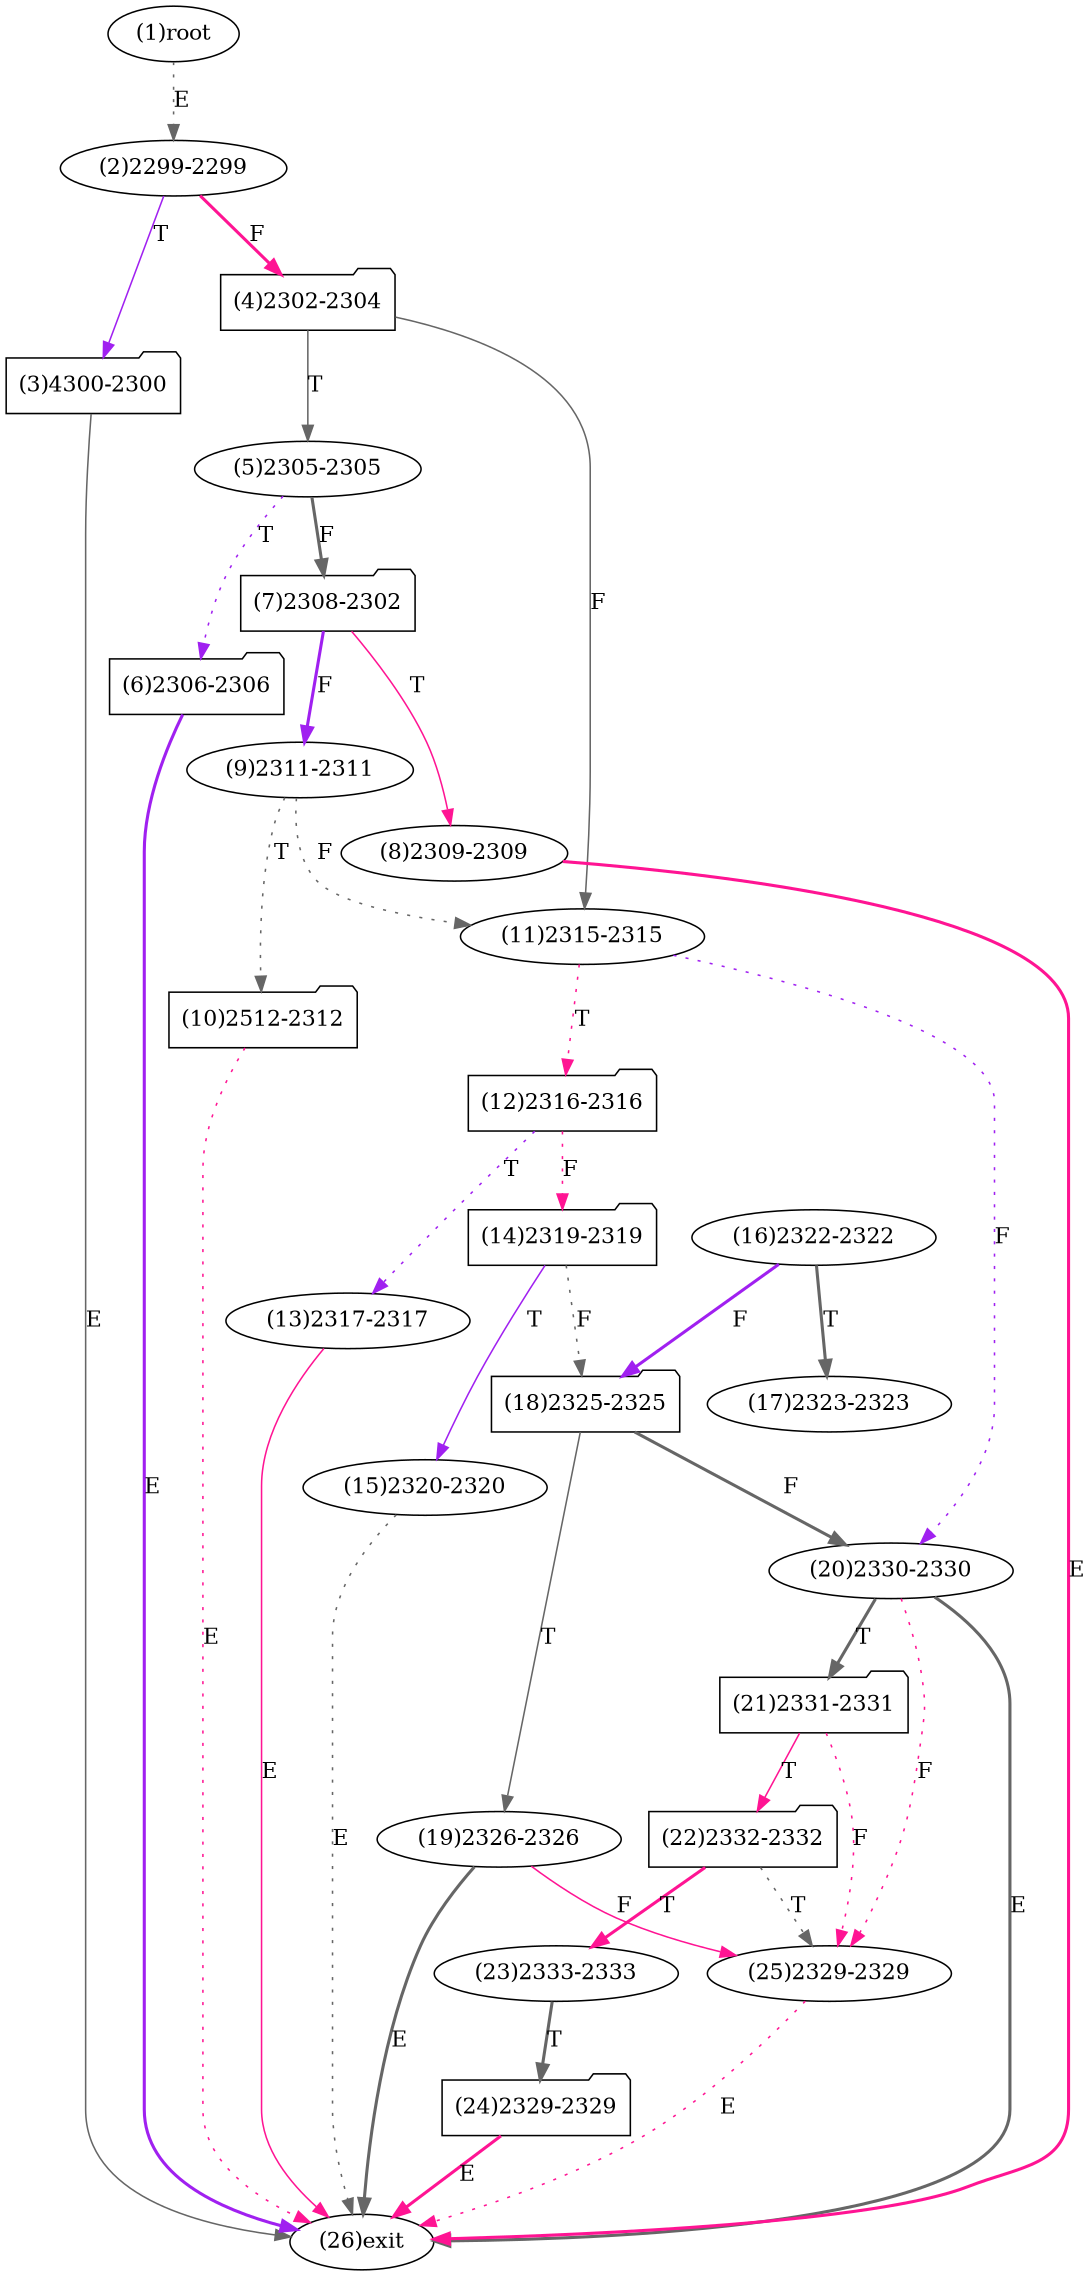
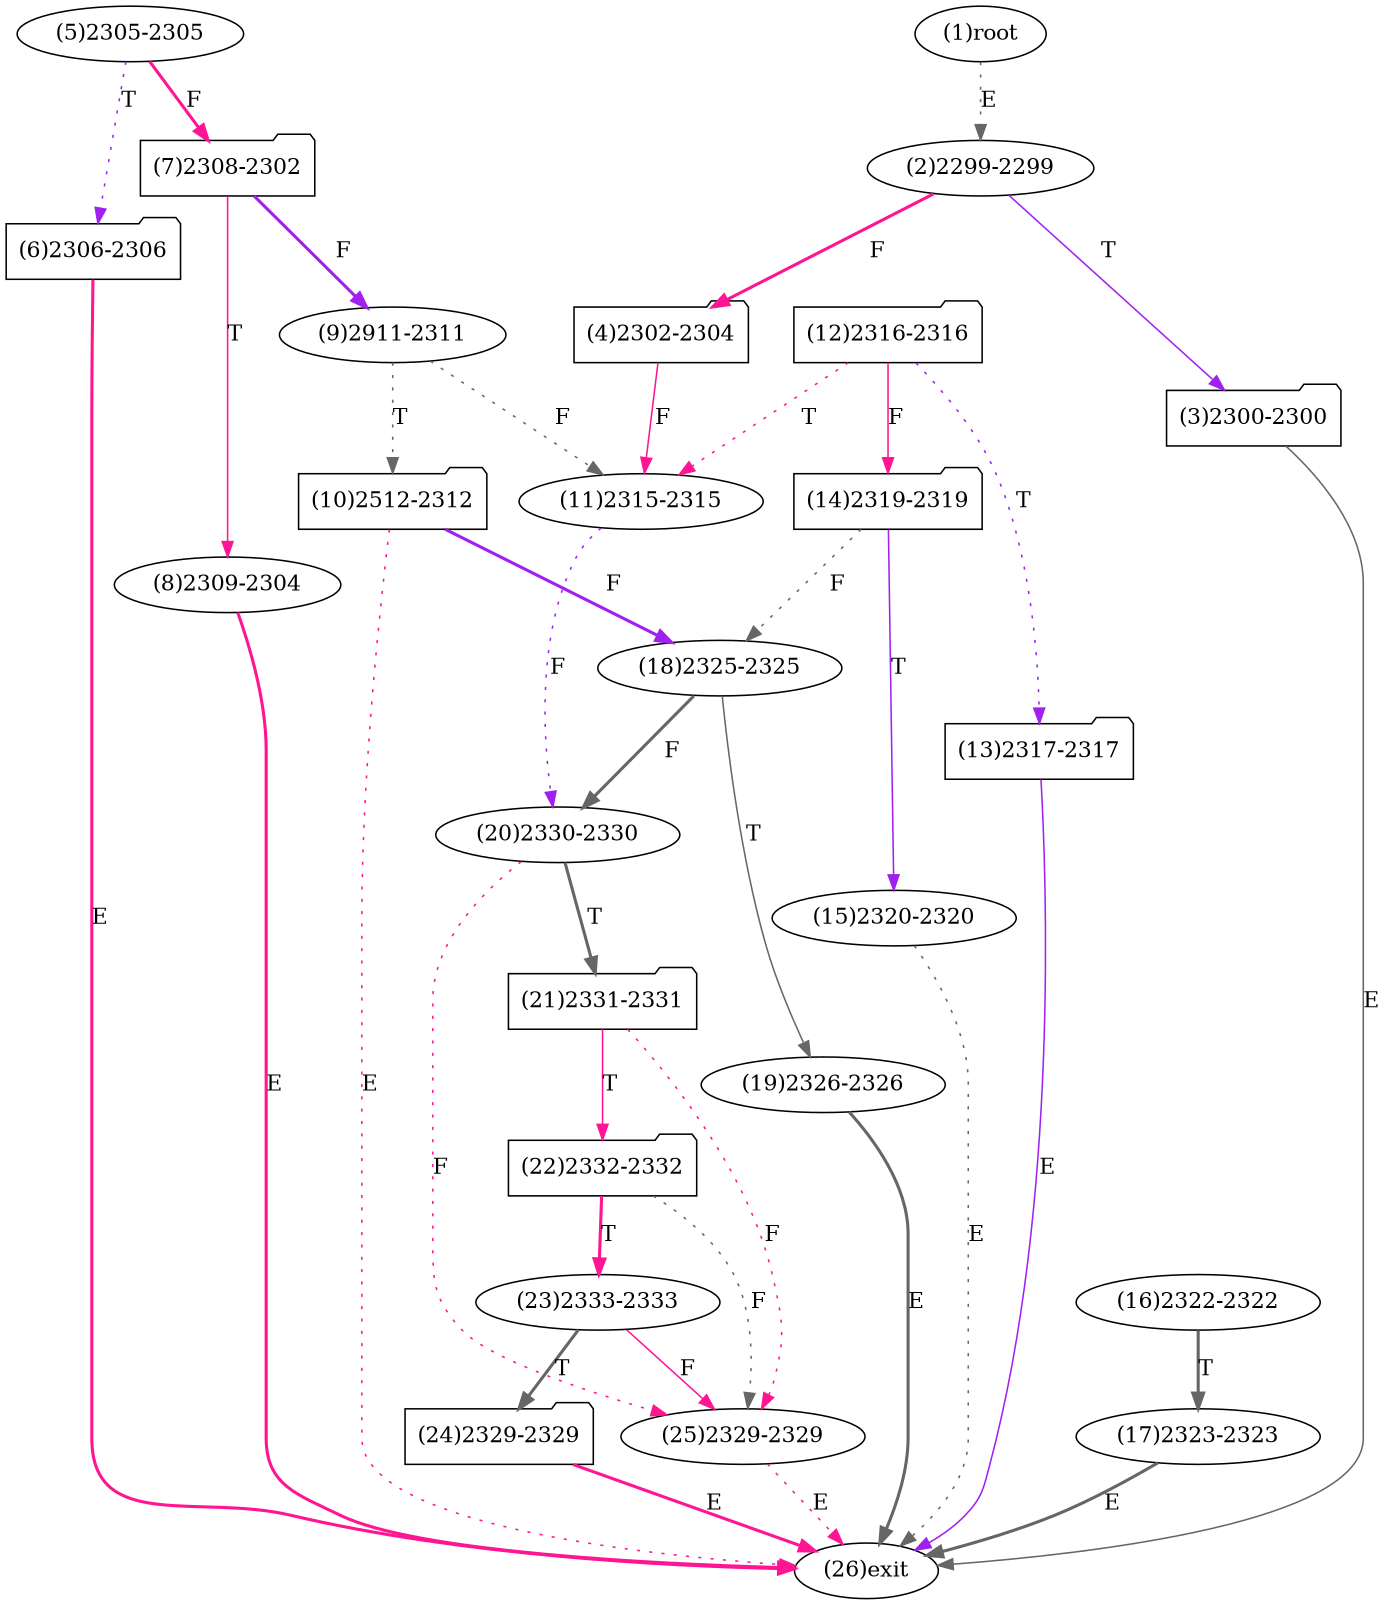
(308, 378) -> none
(93, 386) -> (1254, 418)
(317, 528) -> (174, 95)
(590, 548) -> (652, 410)
(300, 770) -> (393, 335)
(454, 853) -> (228, 585)
(573, 1012) -> (770, 414)
(562, 1163) -> (888, 410)
(707, 1316) -> (551, 582)
(348, 1321) -> (1039, 751)
(586, 1404) -> (720, 668)
(144, 1505) -> (92, 1224)
(262, 1778) -> (1036, 1175)
(799, 1906) -> (758, 1302)
(616, 1918) -> (664, 1364)
(998, 2136) -> (1053, 1516)
